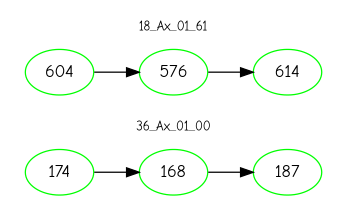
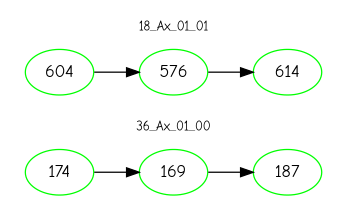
(174, 27) -> (174, 27)
(174, 172) -> (174, 172)
